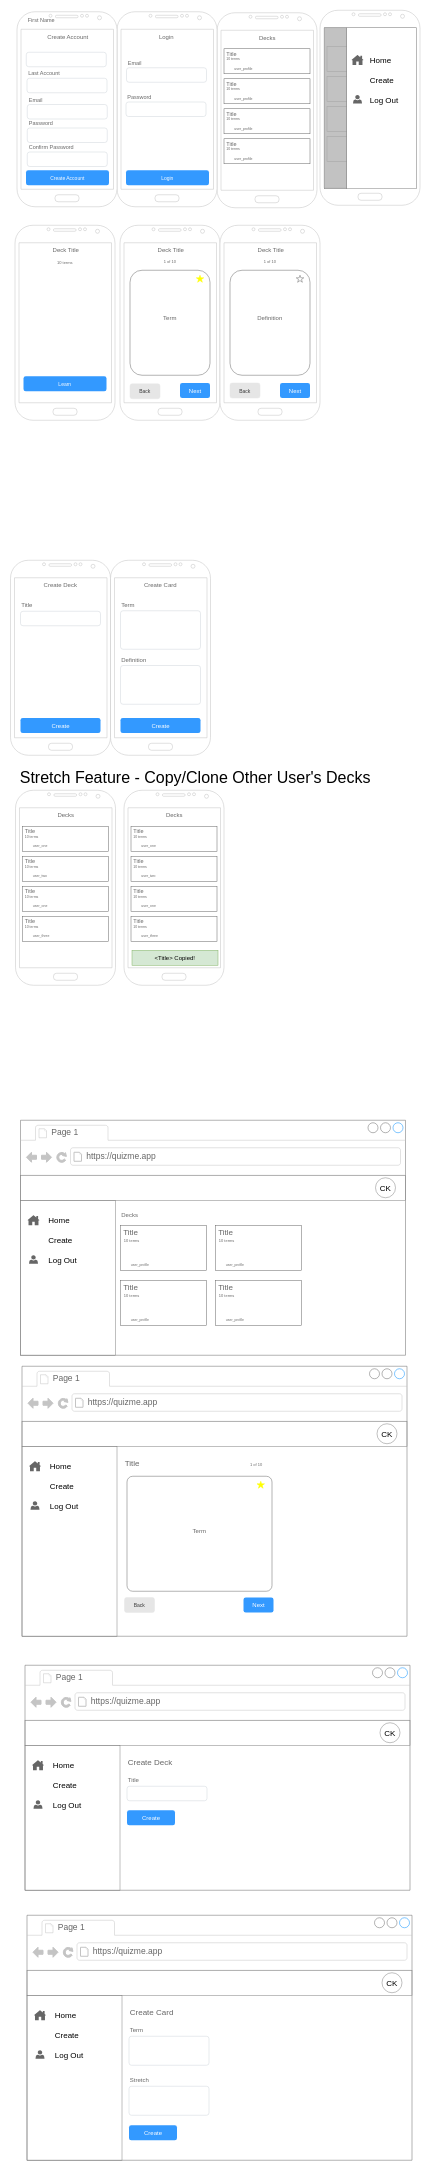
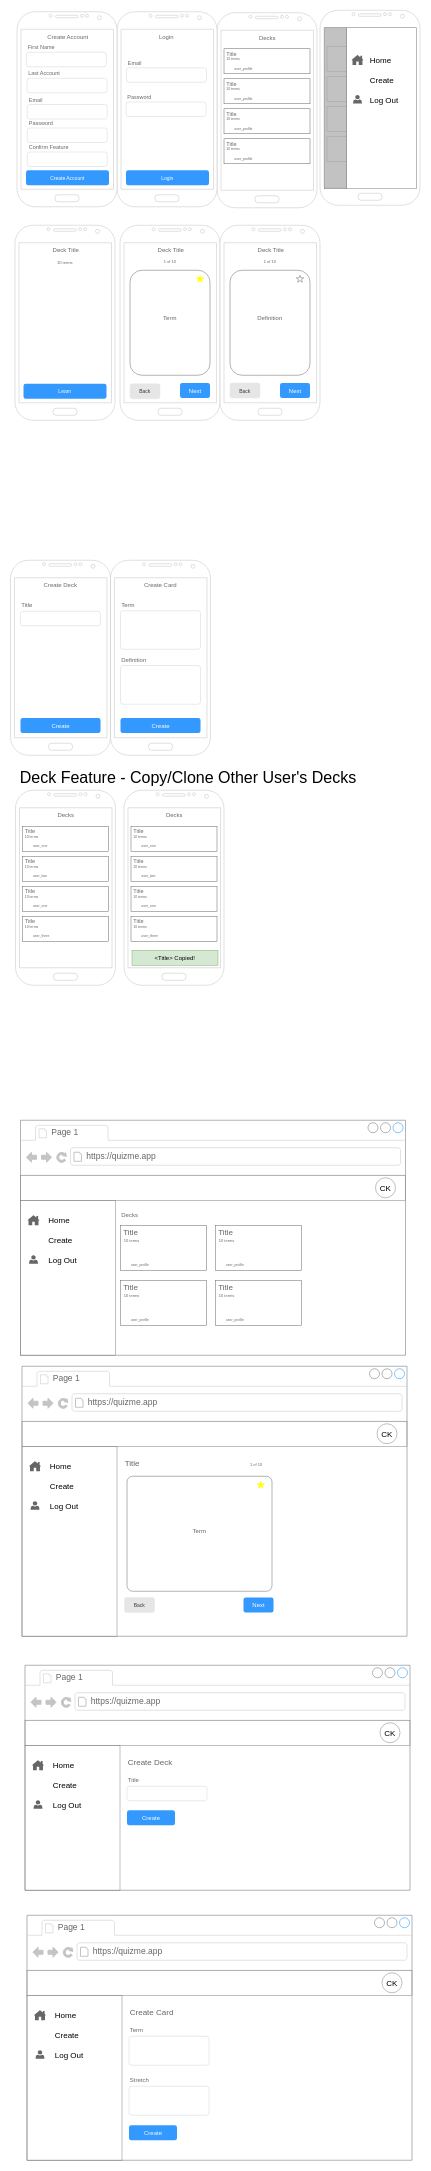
(52, 20) -> (52, 47)
(52, 147) -> (50, 147)
(65, 384) -> (65, 391)
(210, 778) -> (200, 778)
